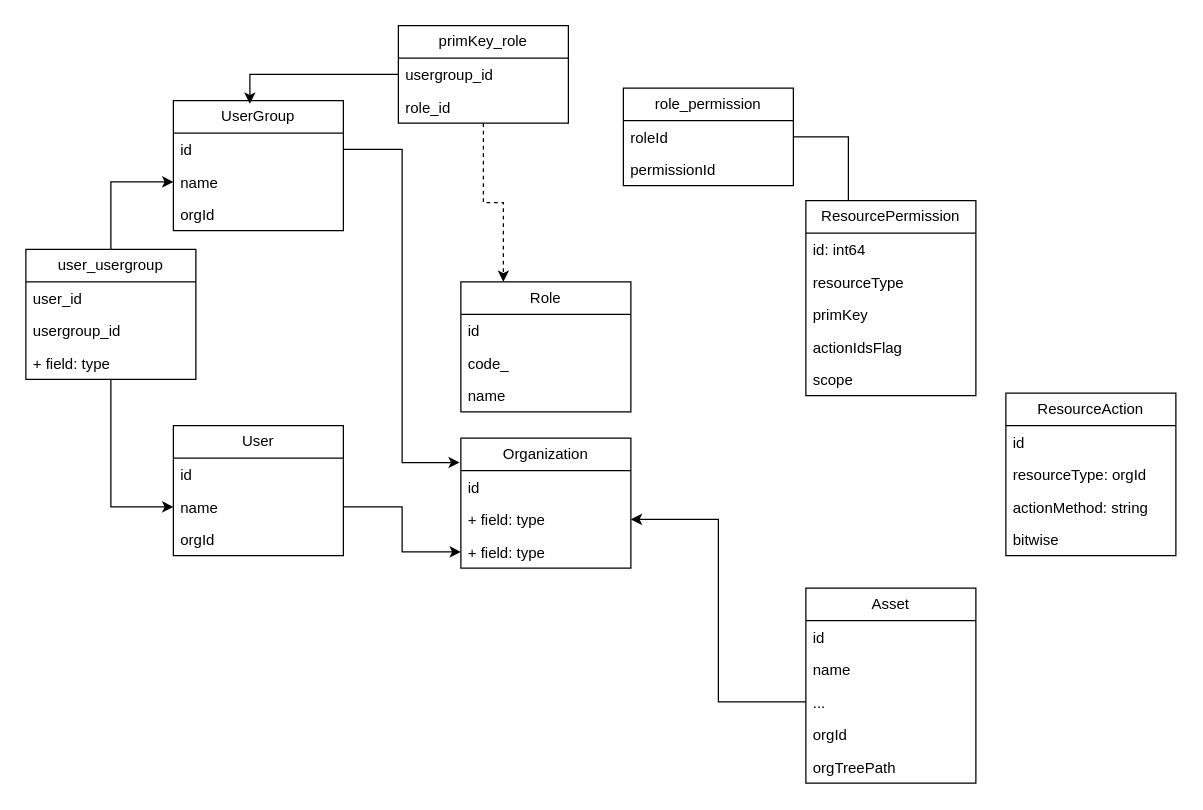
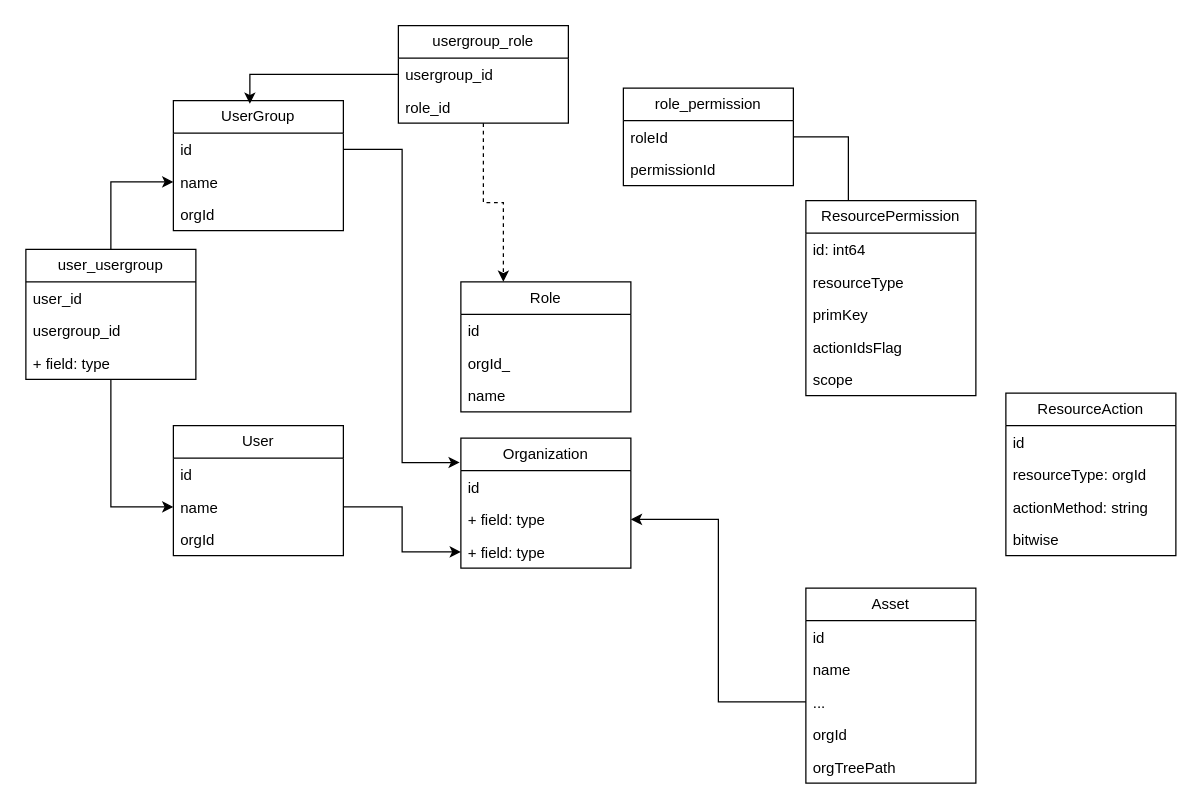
(483, 42) -> (483, 42)
(489, 365) -> (493, 365)
